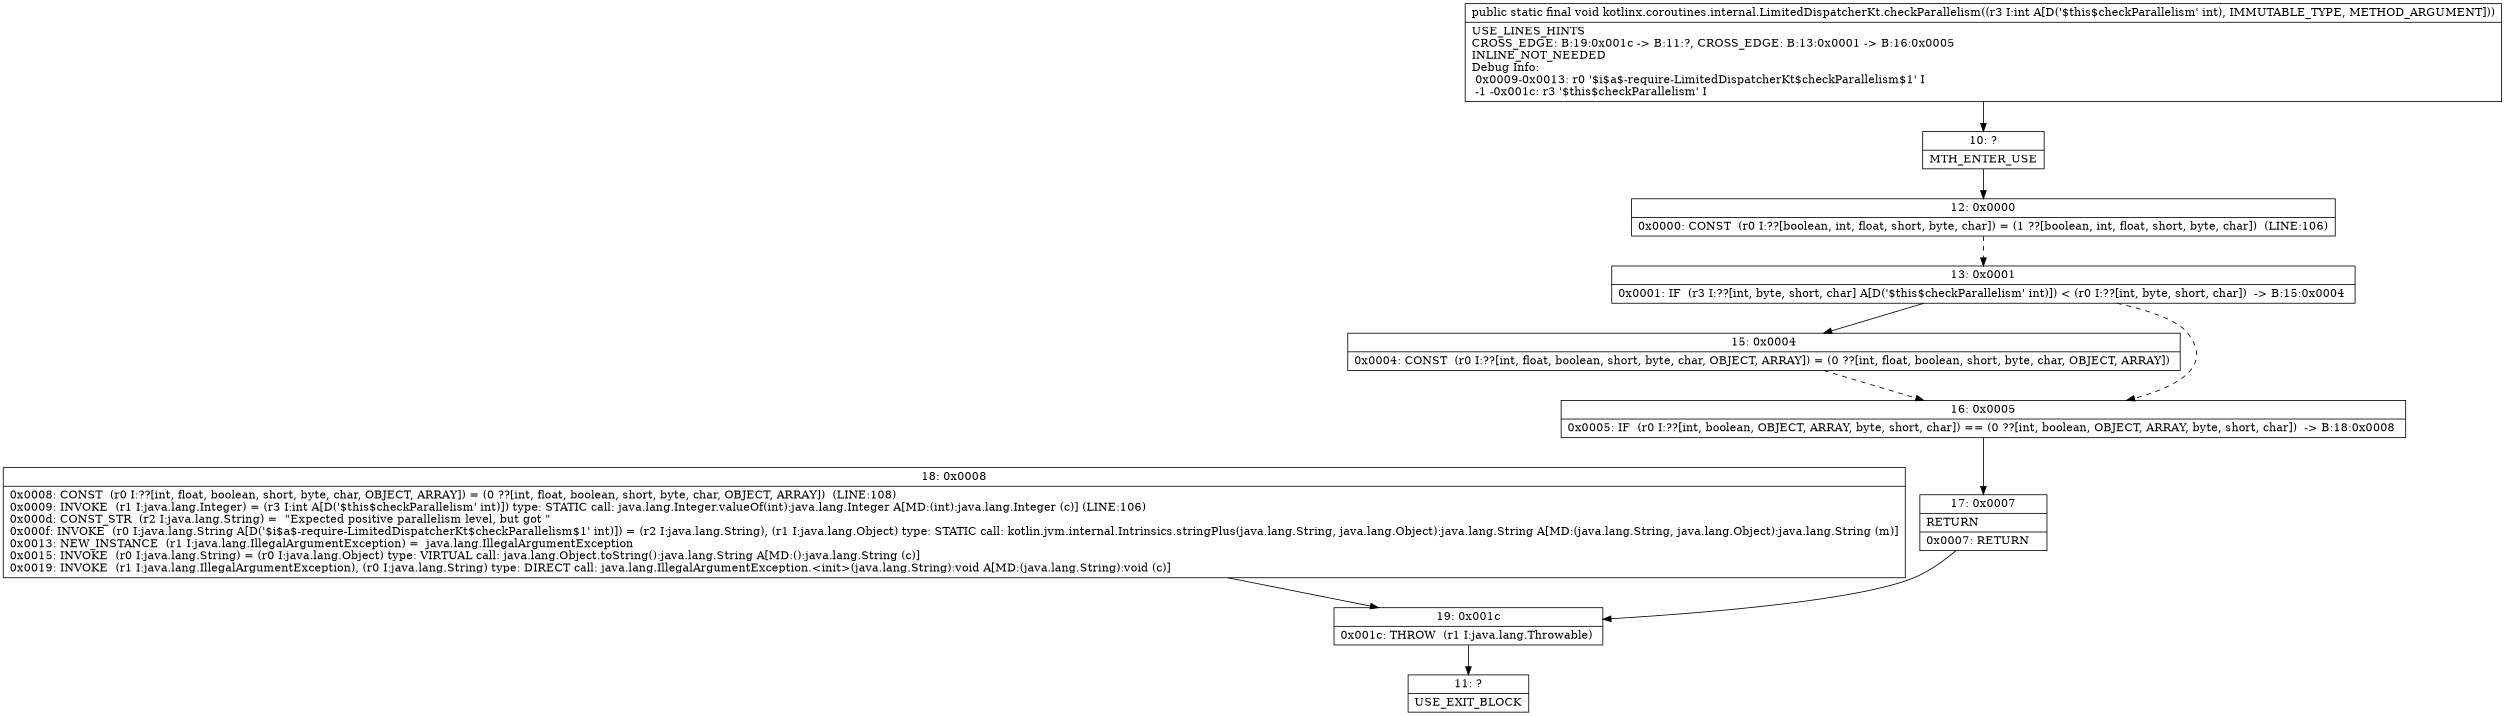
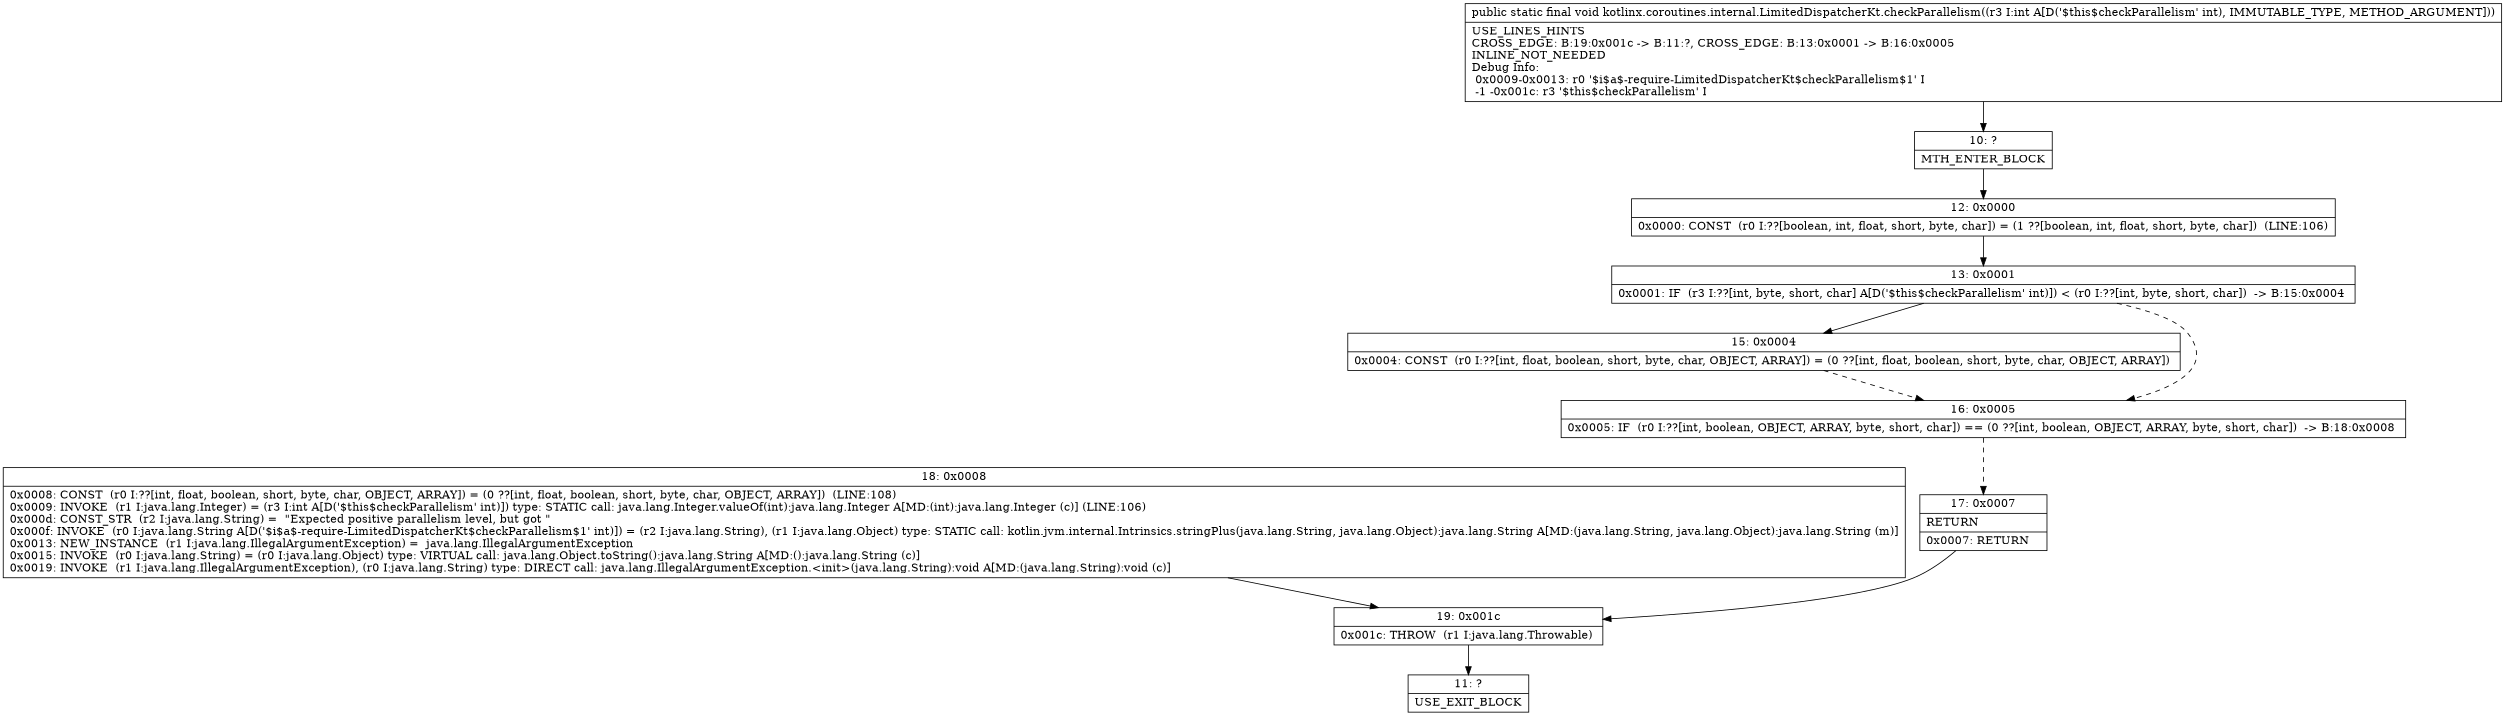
(1983, 159) -> (1983, 159)
(1983, 247) -> (1983, 247)
(1983, 462) -> (1983, 462)
